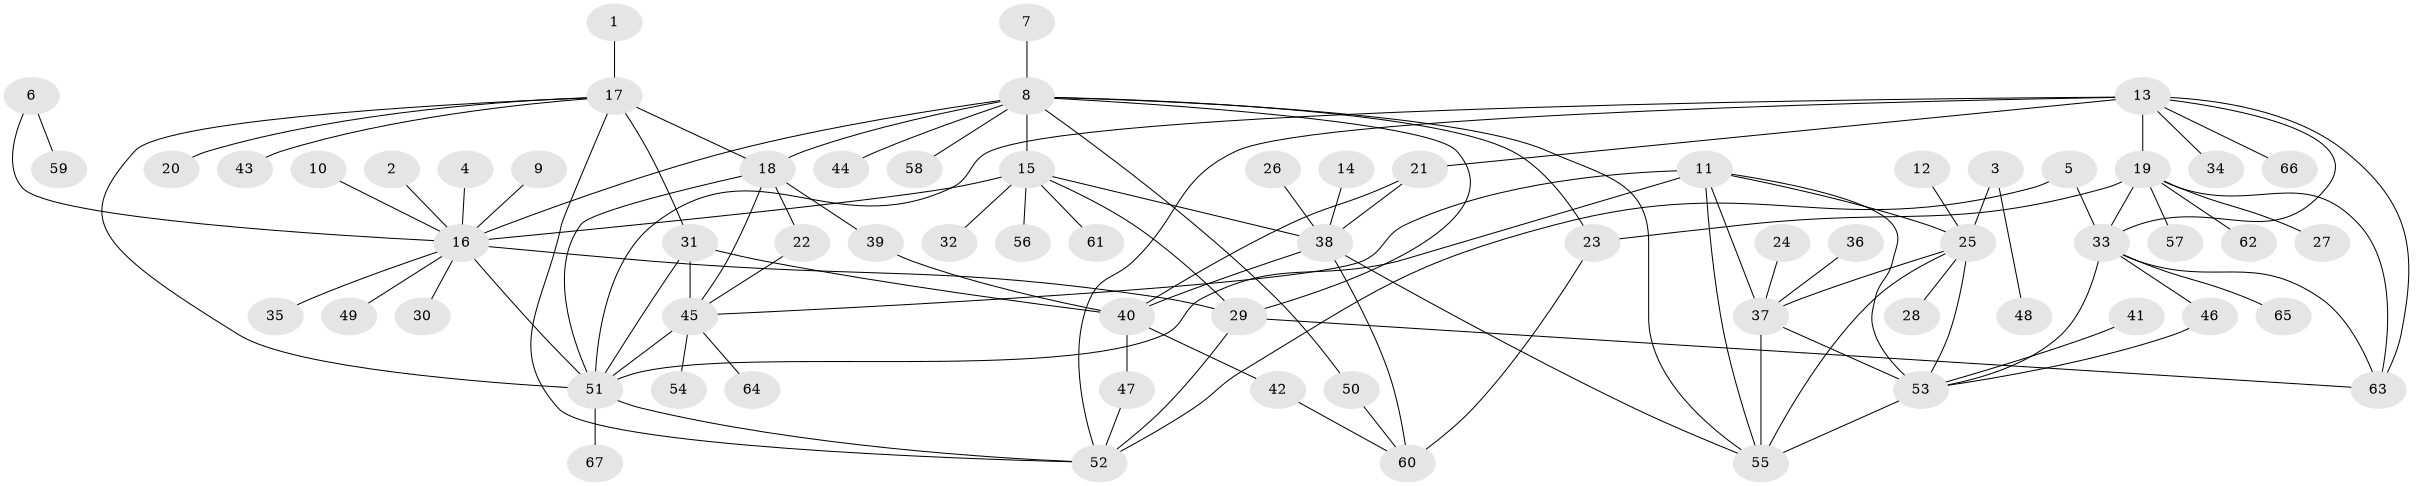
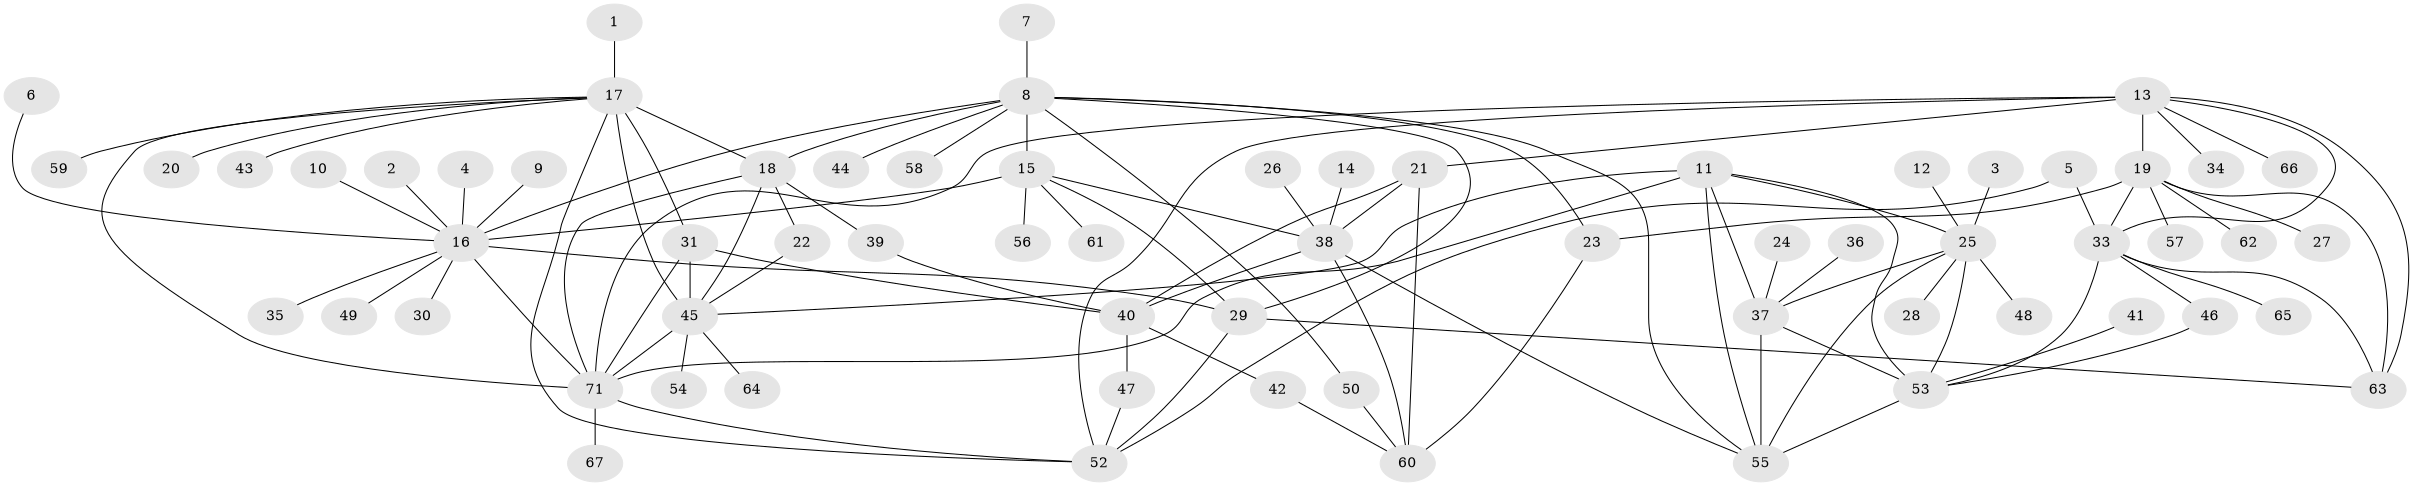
(45, 133) -> (332, 112)
none -> (636, 211)
(949, 243) -> none
(2010, 243) -> (1996, 280)
none -> (1414, 316)
(595, 390) -> (595, 390)
